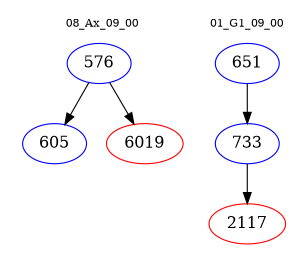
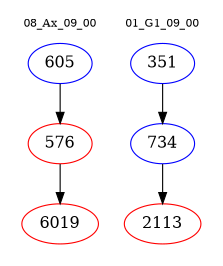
(99, 63) -> (60, 144)
(247, 63) -> (163, 63)
(80, 99) -> (60, 98)
(247, 144) -> (163, 144)
(247, 224) -> (163, 224)
